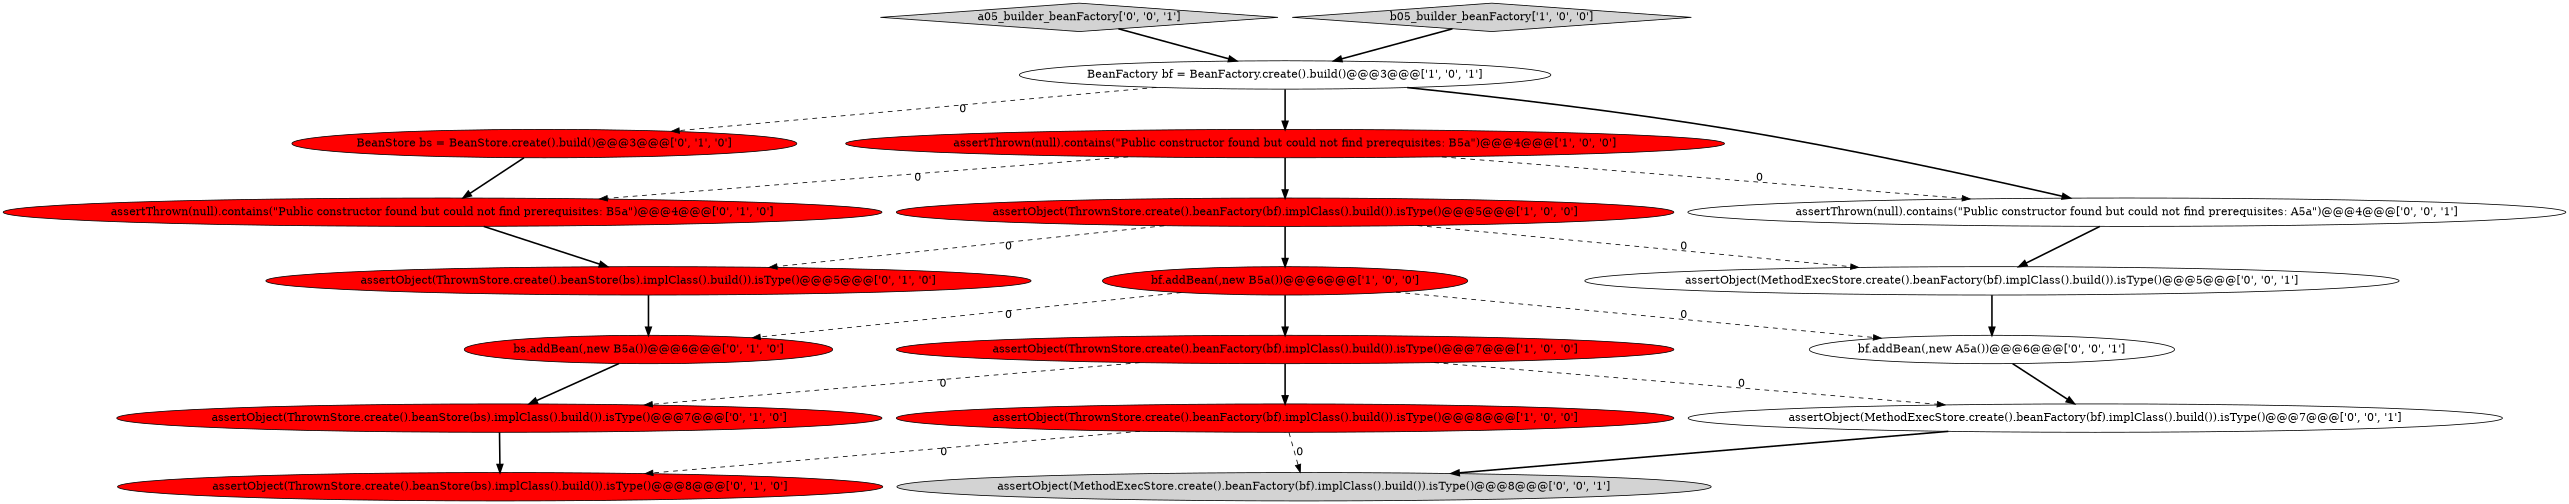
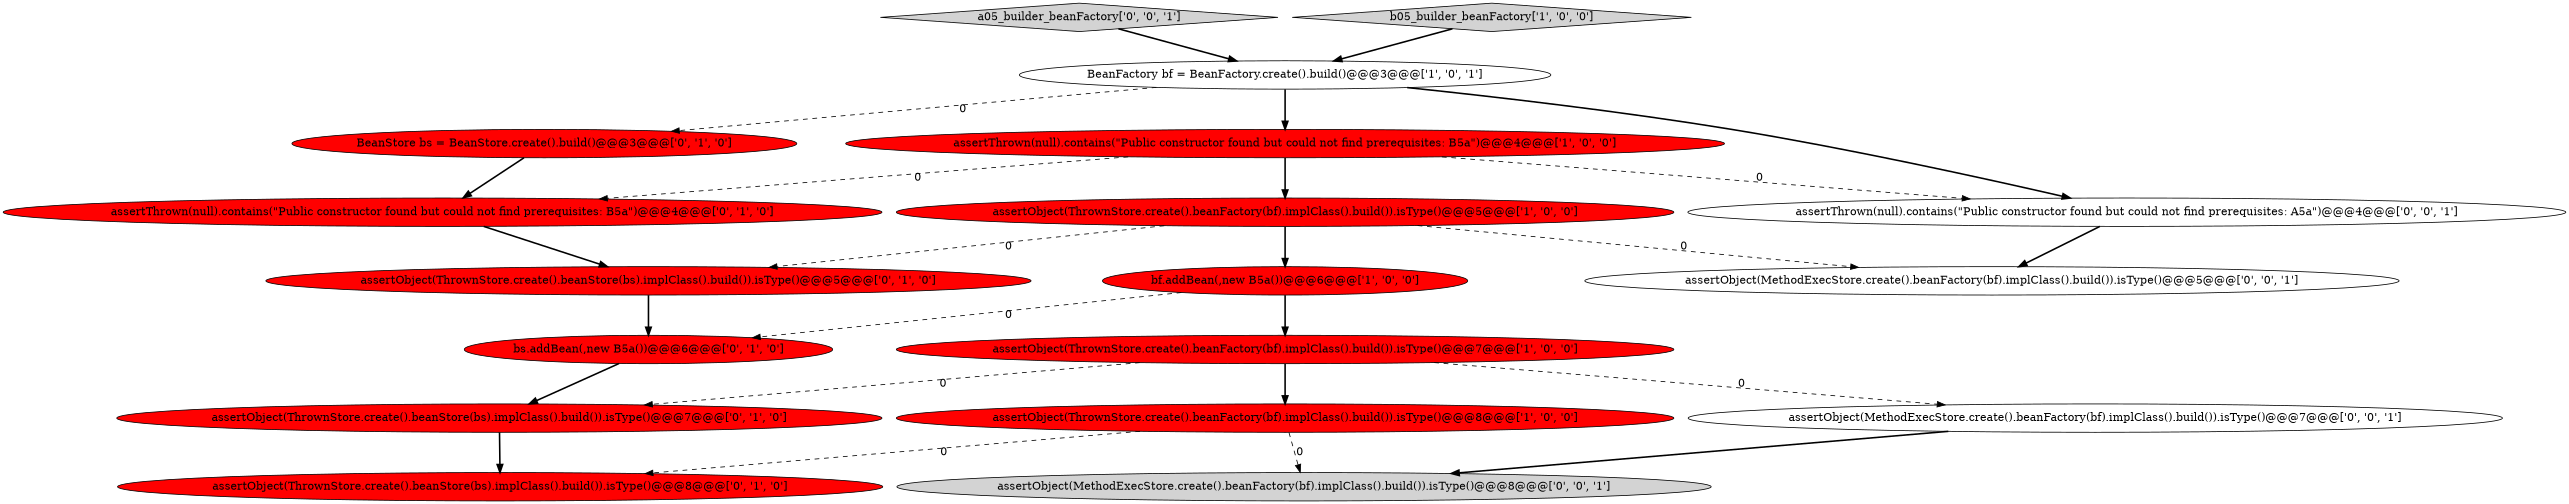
(1992, 349) -> none
